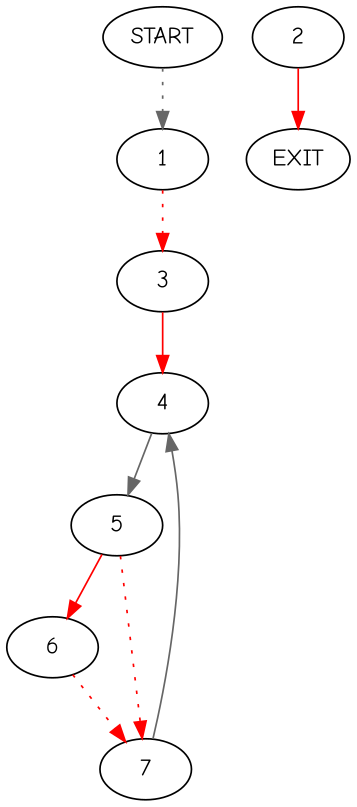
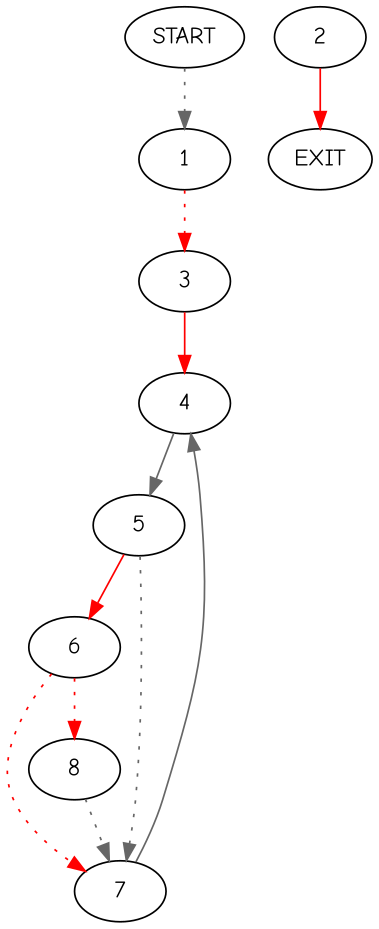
(130, 639) -> (141, 700)
none -> (75, 769)
